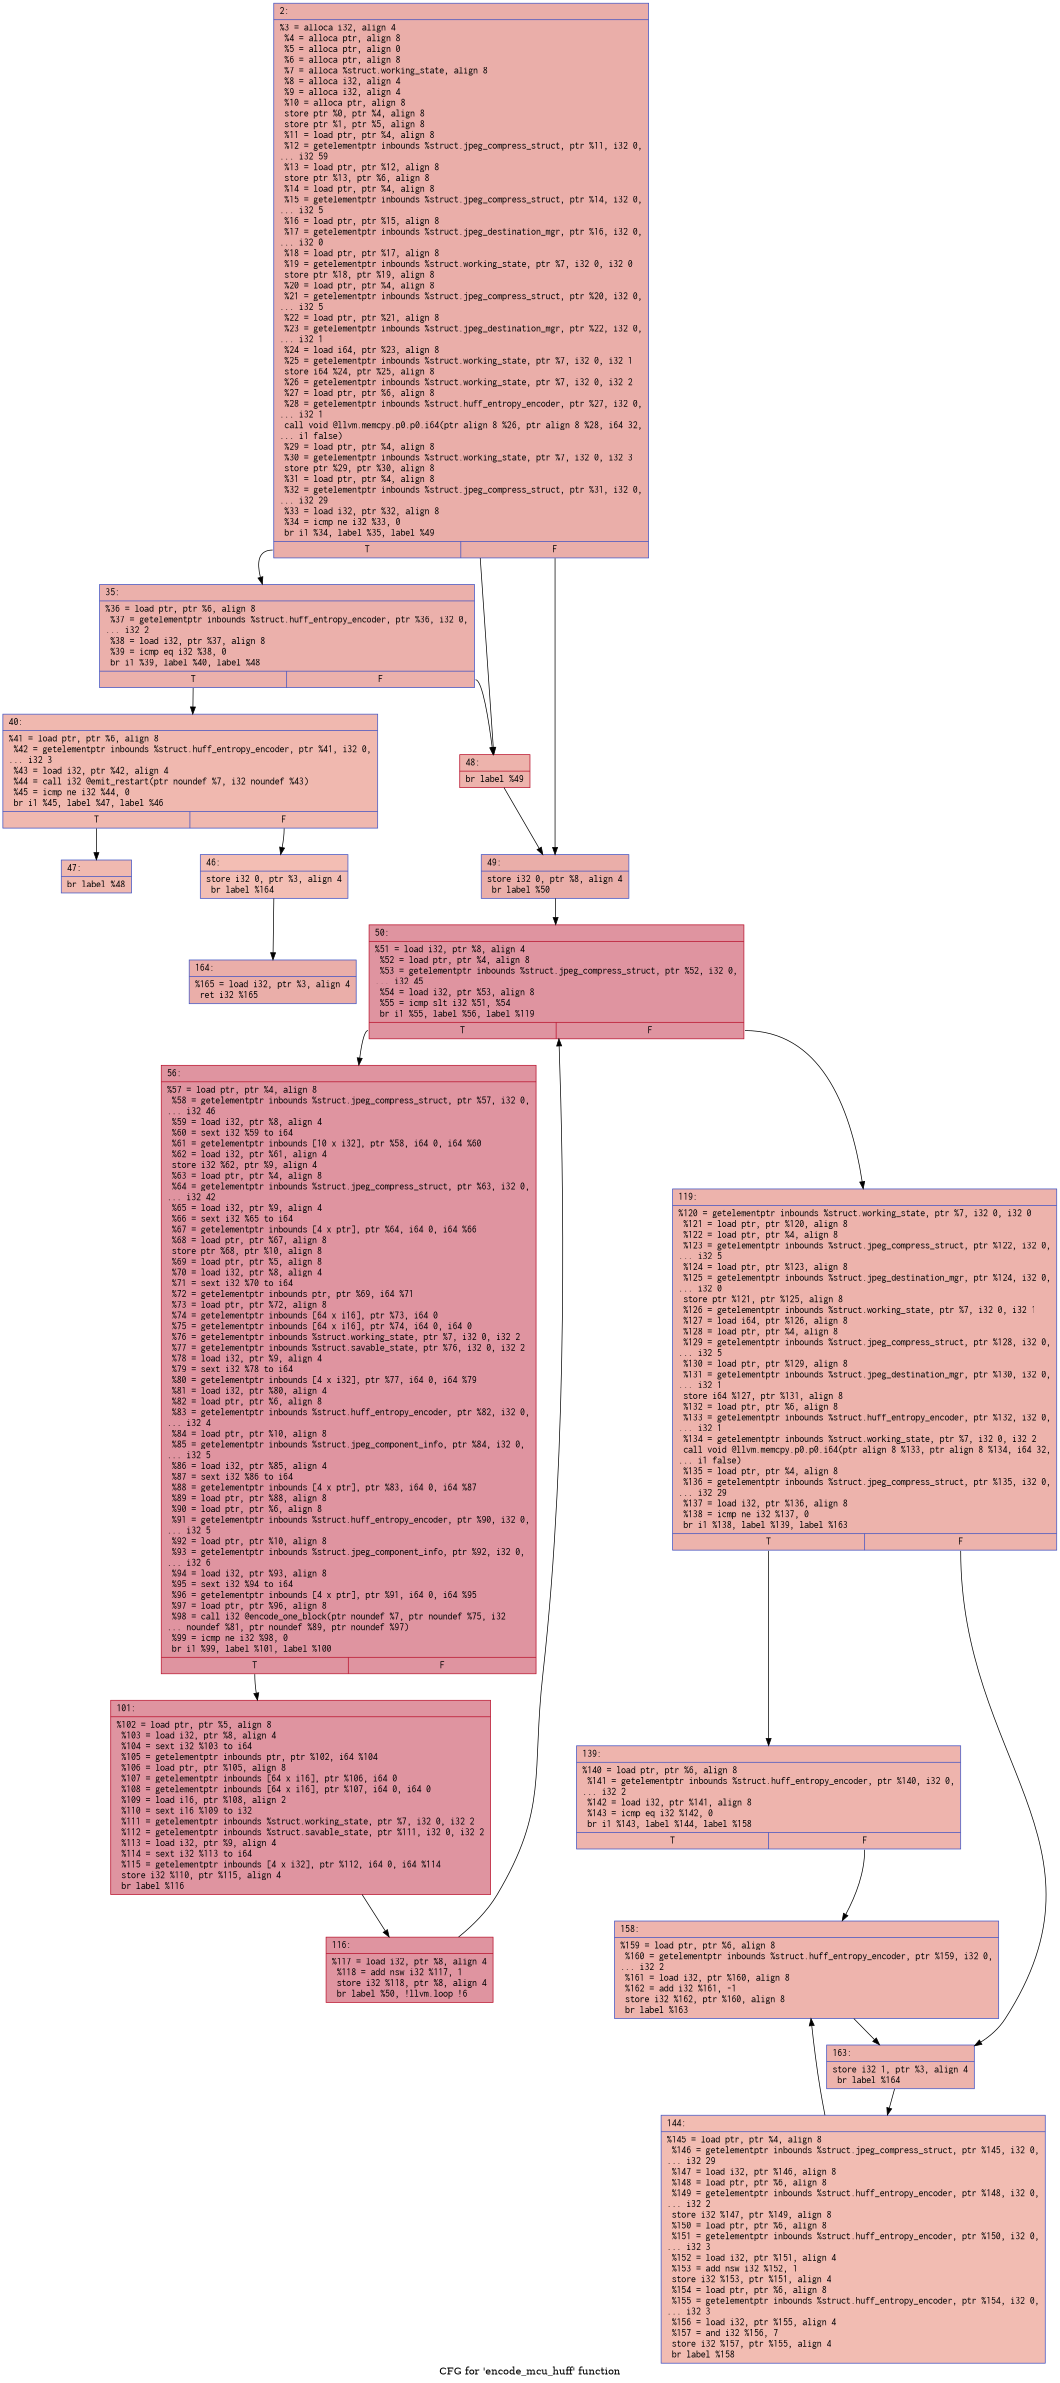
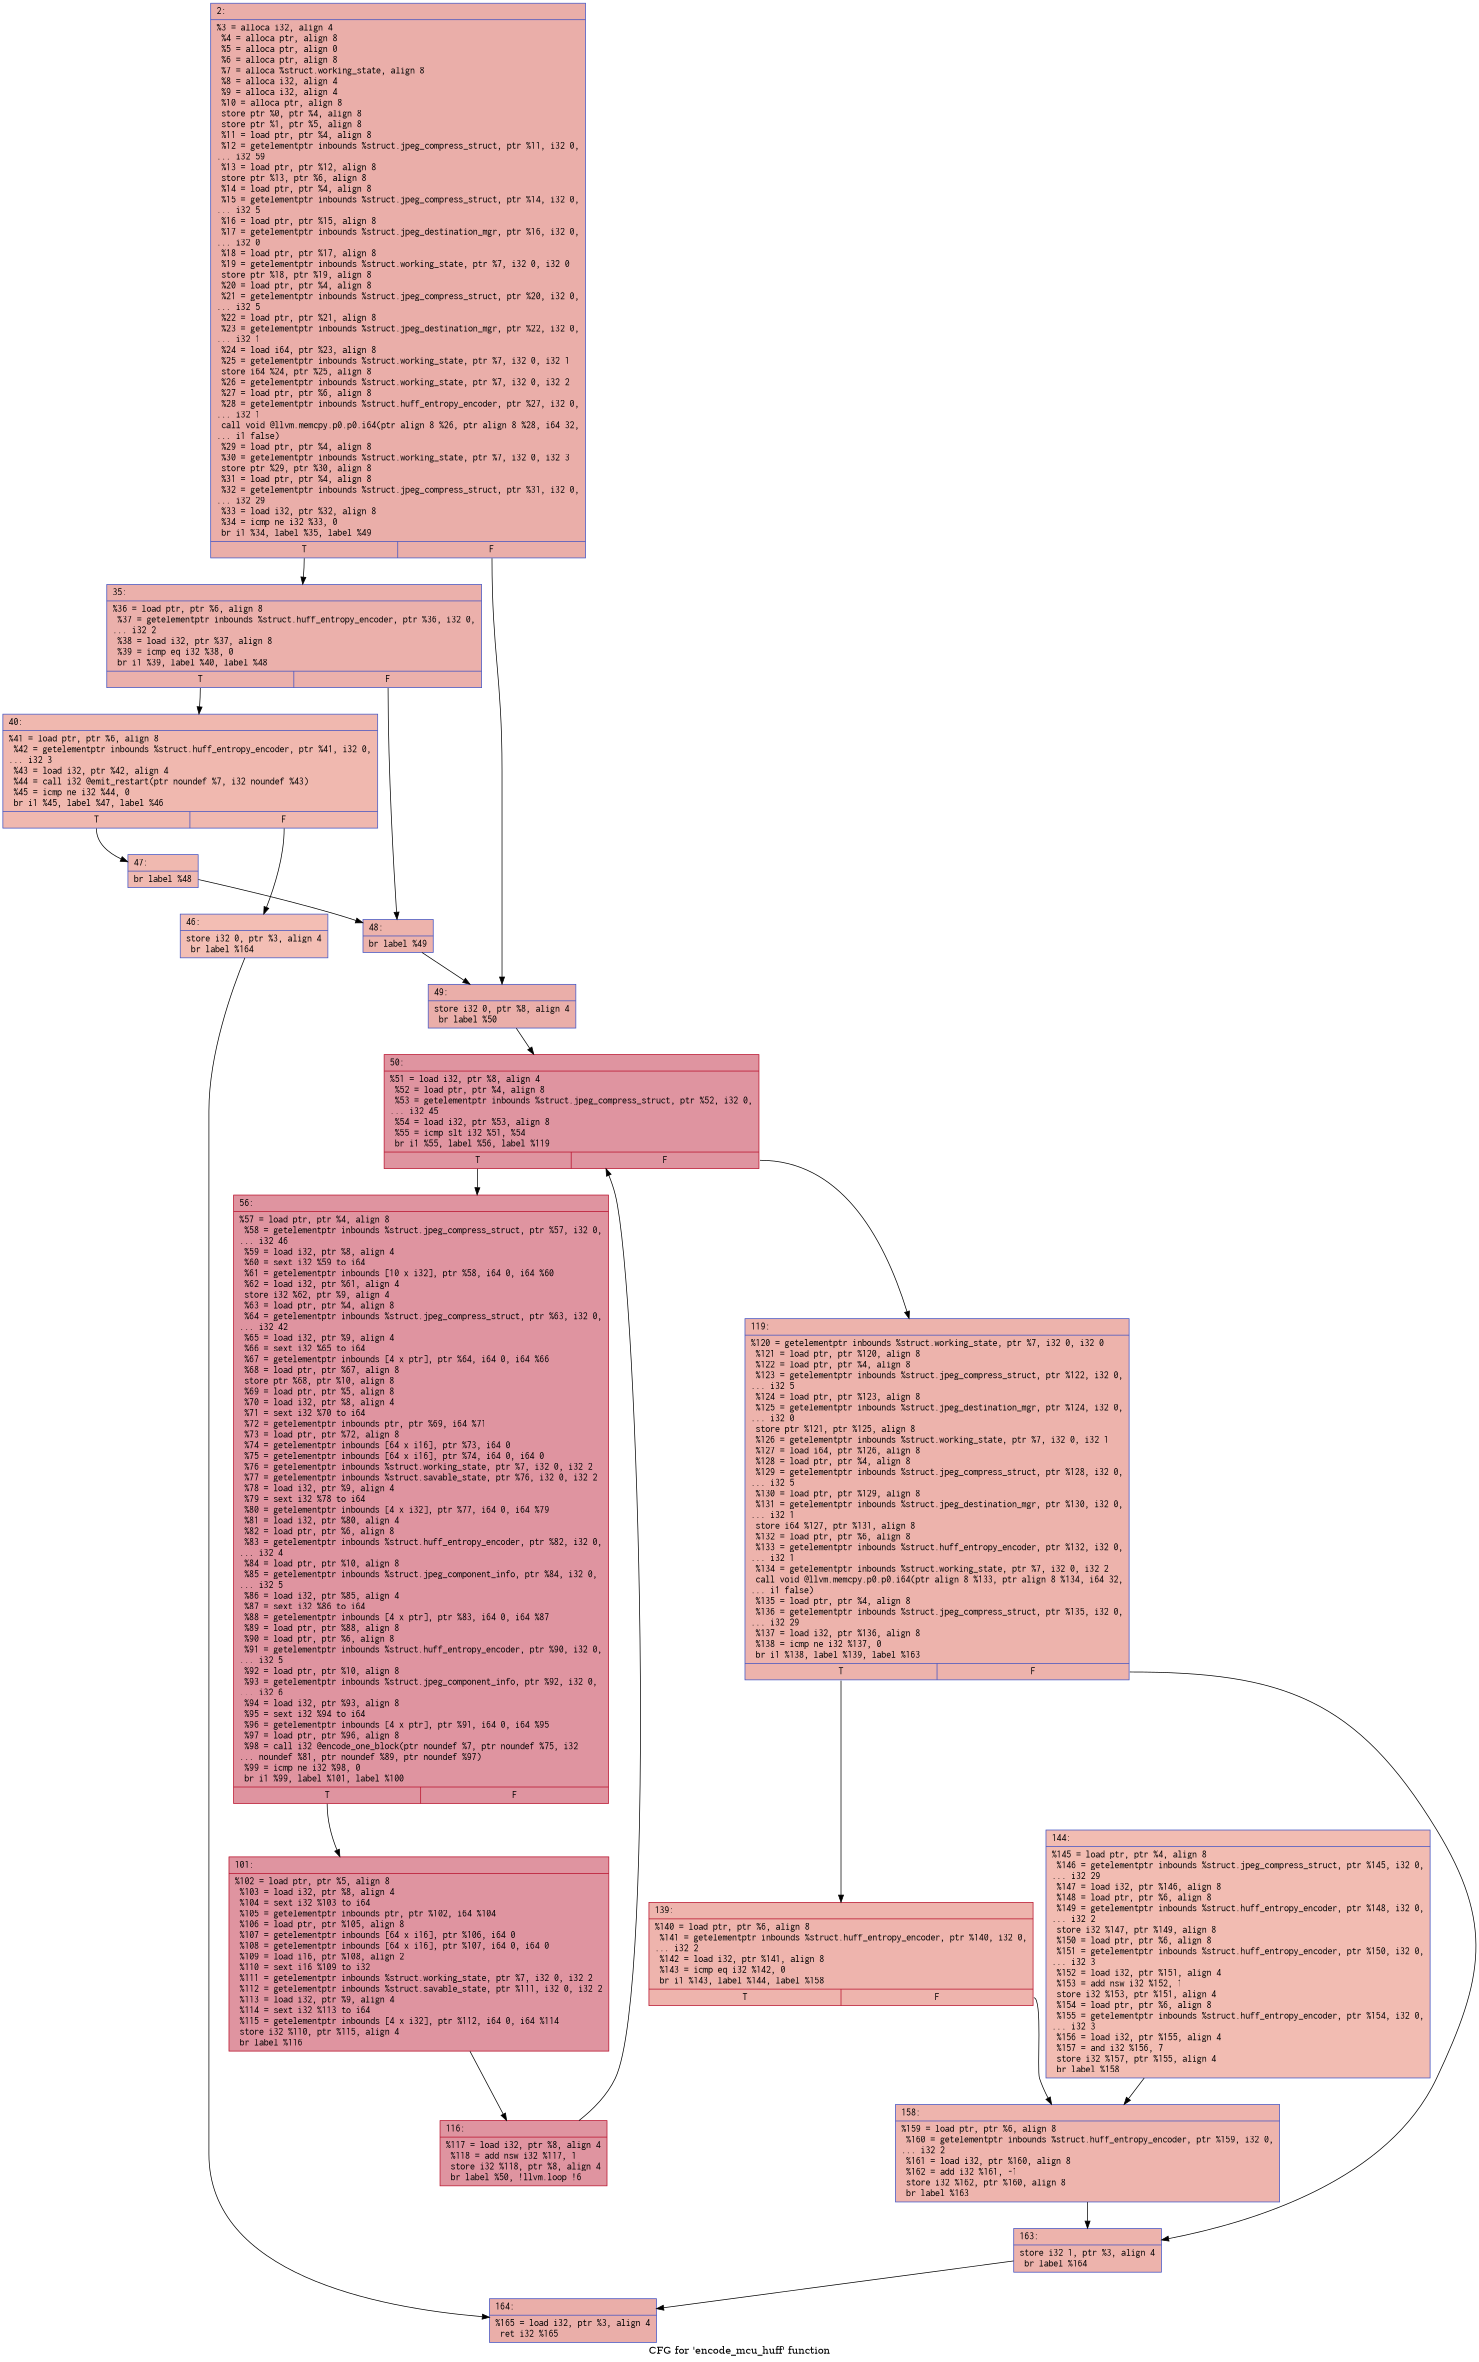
(487, 653) -> (278, 898)
(495, 771) -> (398, 936)
(769, 1797) -> (841, 1954)
(892, 2098) -> (839, 2284)
